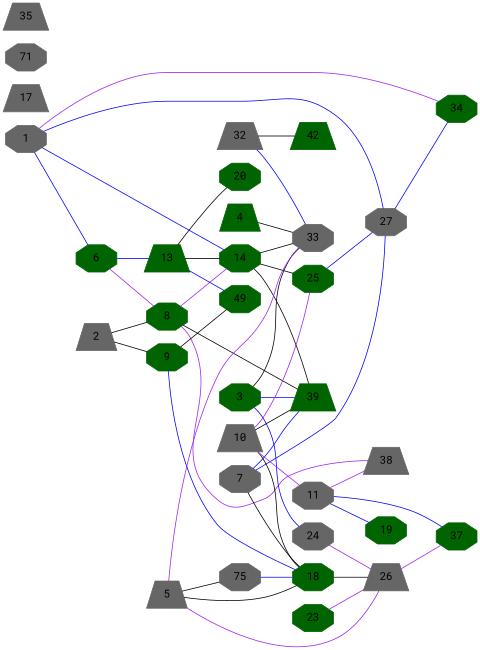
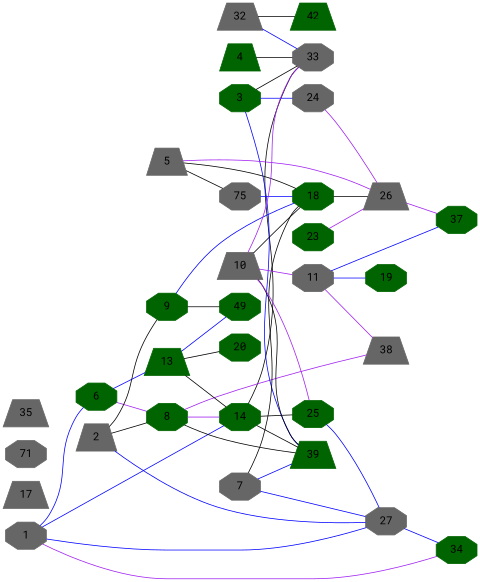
(206, 403) -> (272, 154)
none -> (233, 511)
